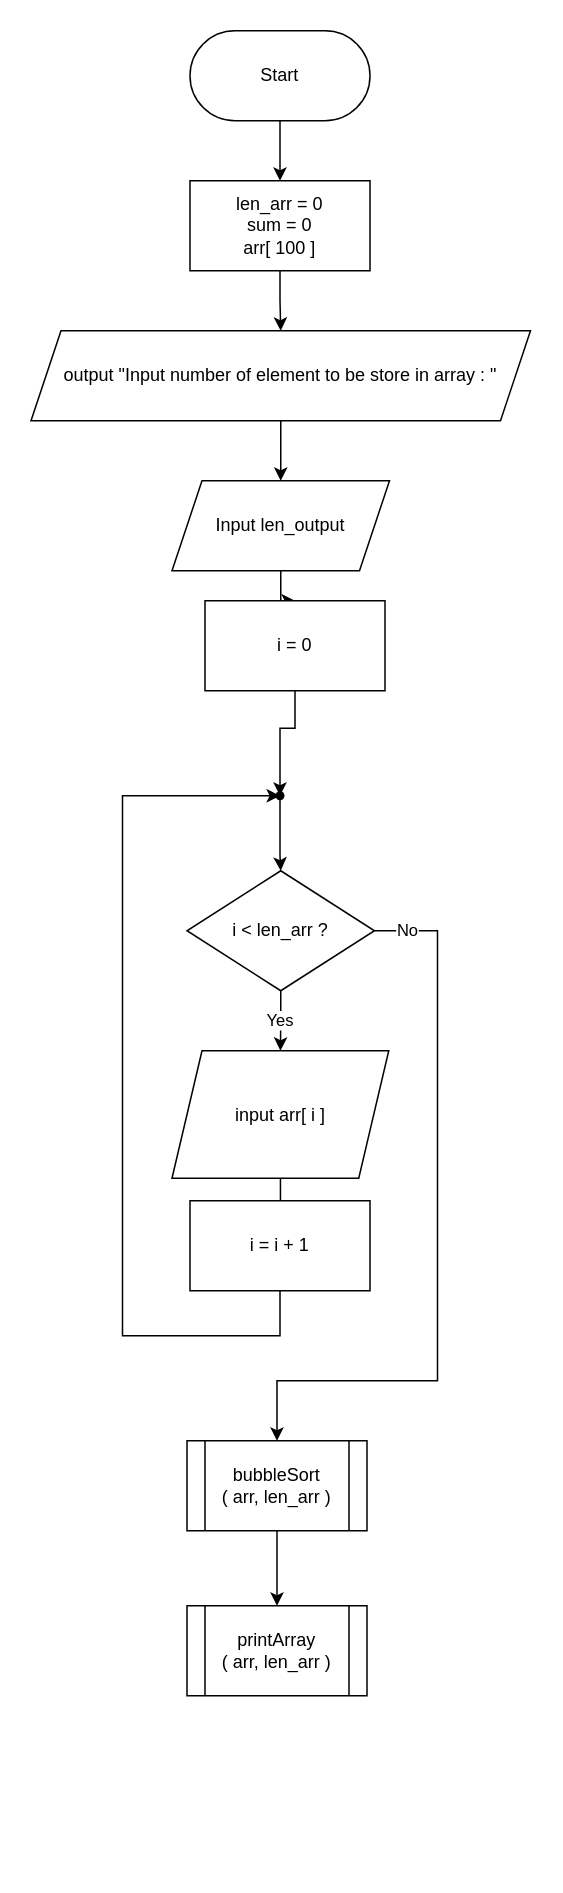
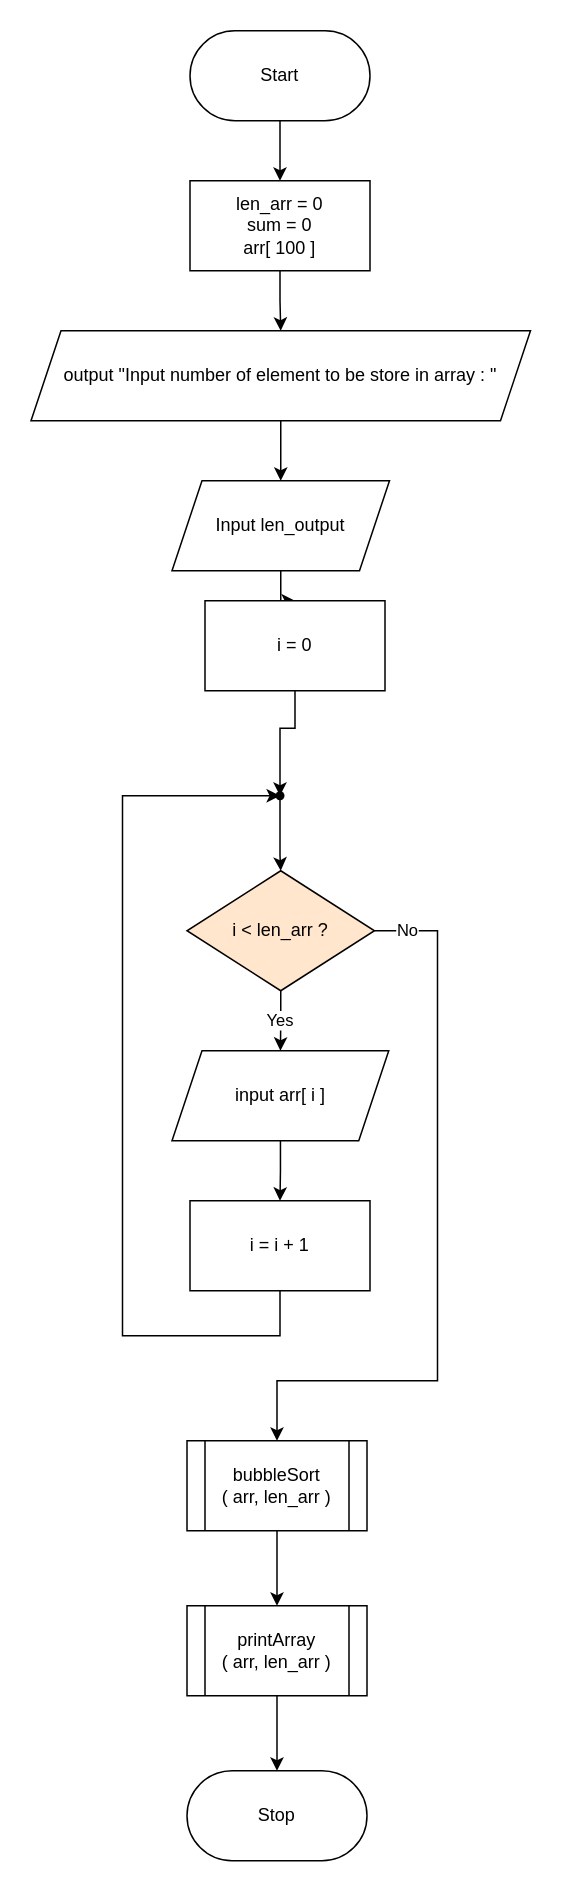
(281, 931) -> (281, 931)
(280, 1115) -> (280, 1096)
none -> (277, 1728)
none -> (277, 1816)
